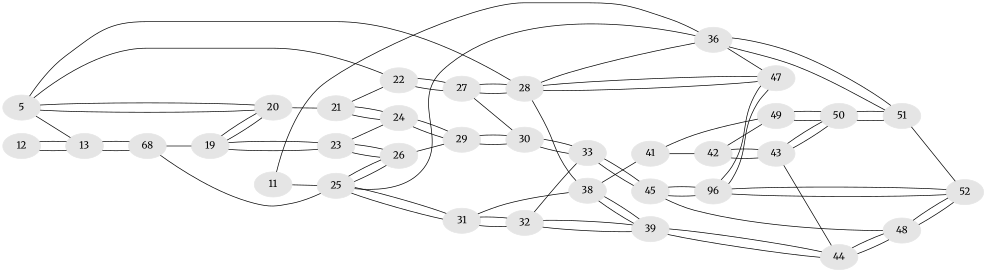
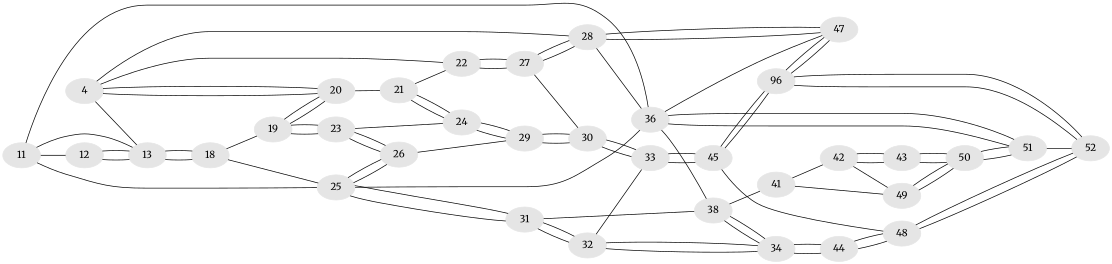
(22, 108) -> (85, 91)
none -> (85, 134)
(147, 146) -> (210, 155)
(555, 146) -> (682, 158)
none -> (53, 155)
(808, 205) -> none
(650, 229) -> (776, 249)
